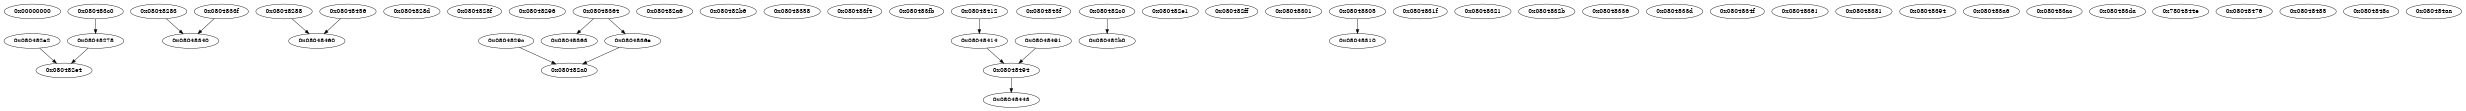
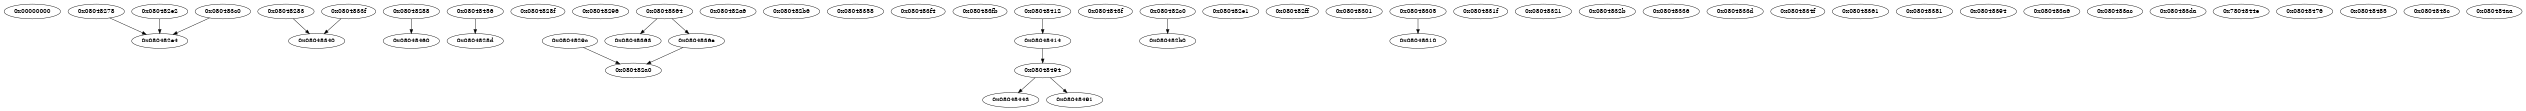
(96, 24) -> (193, 25)
(334, 25) -> (475, 24)
(1029, 54) -> (1057, 84)
